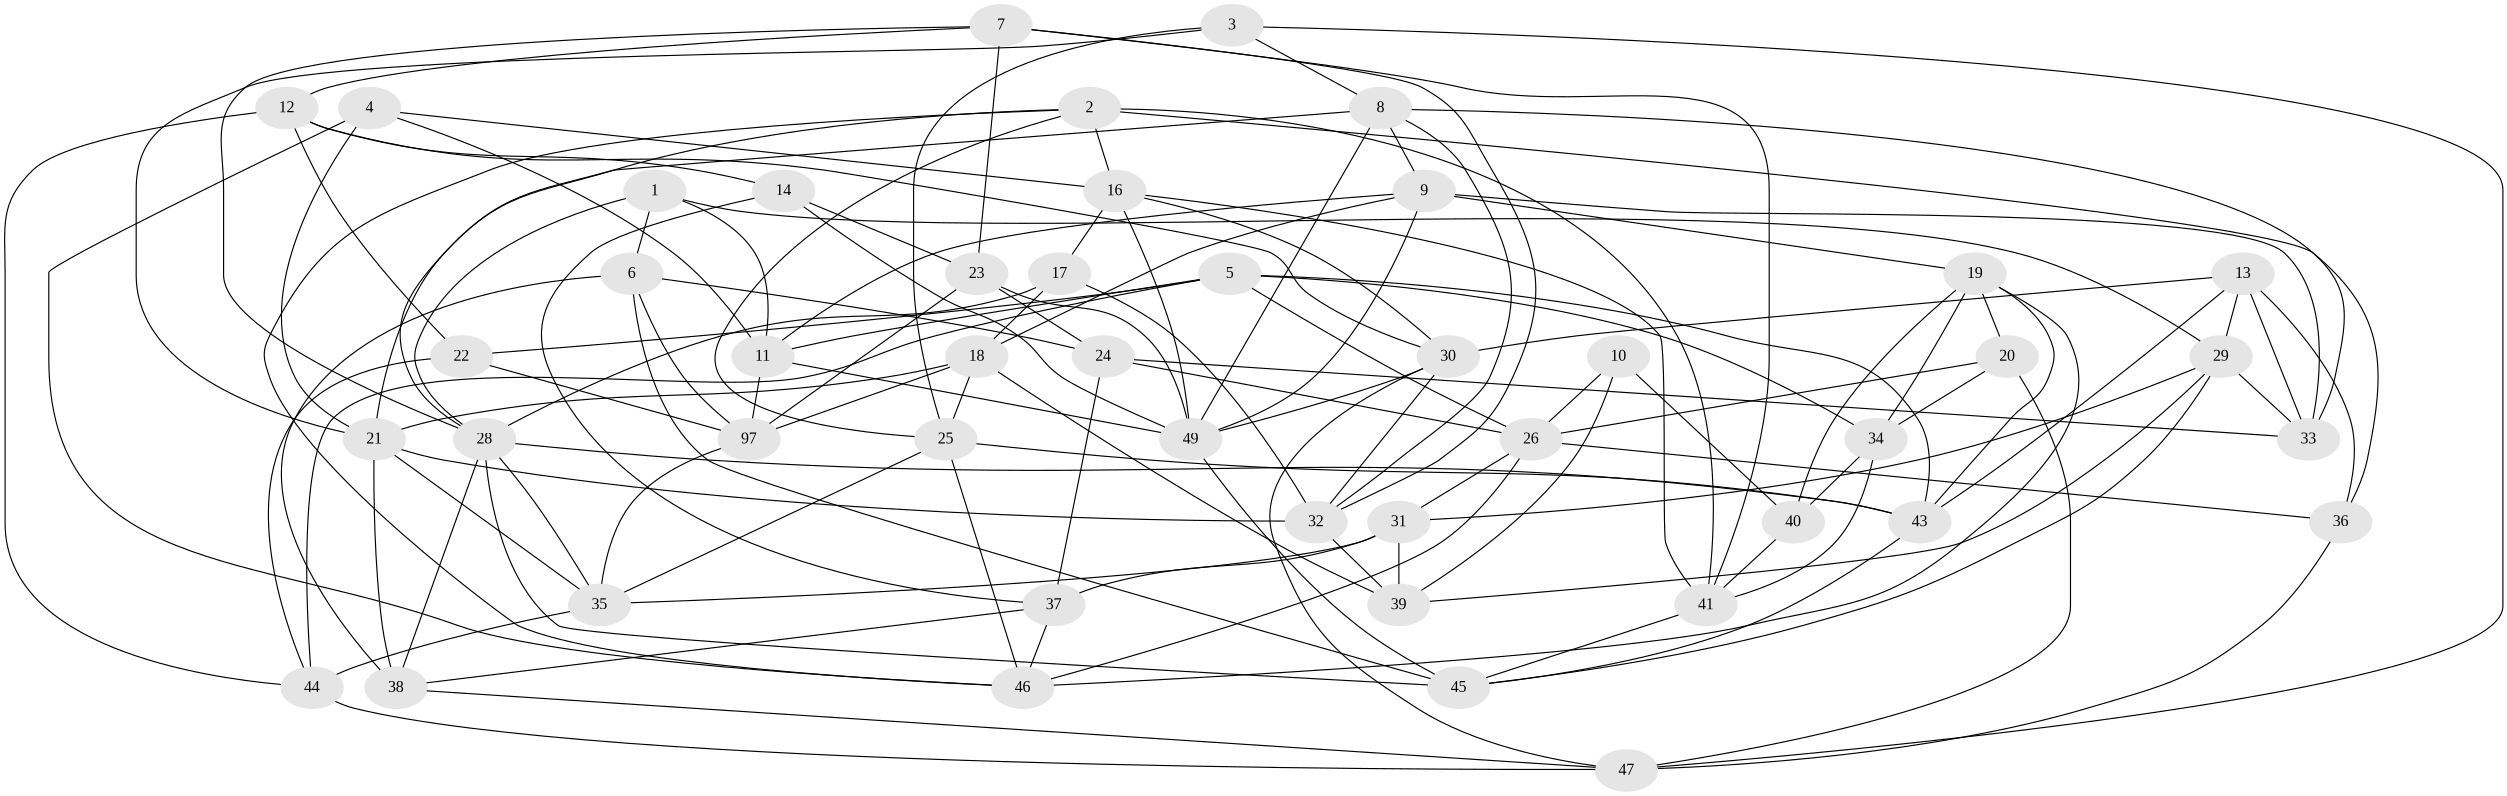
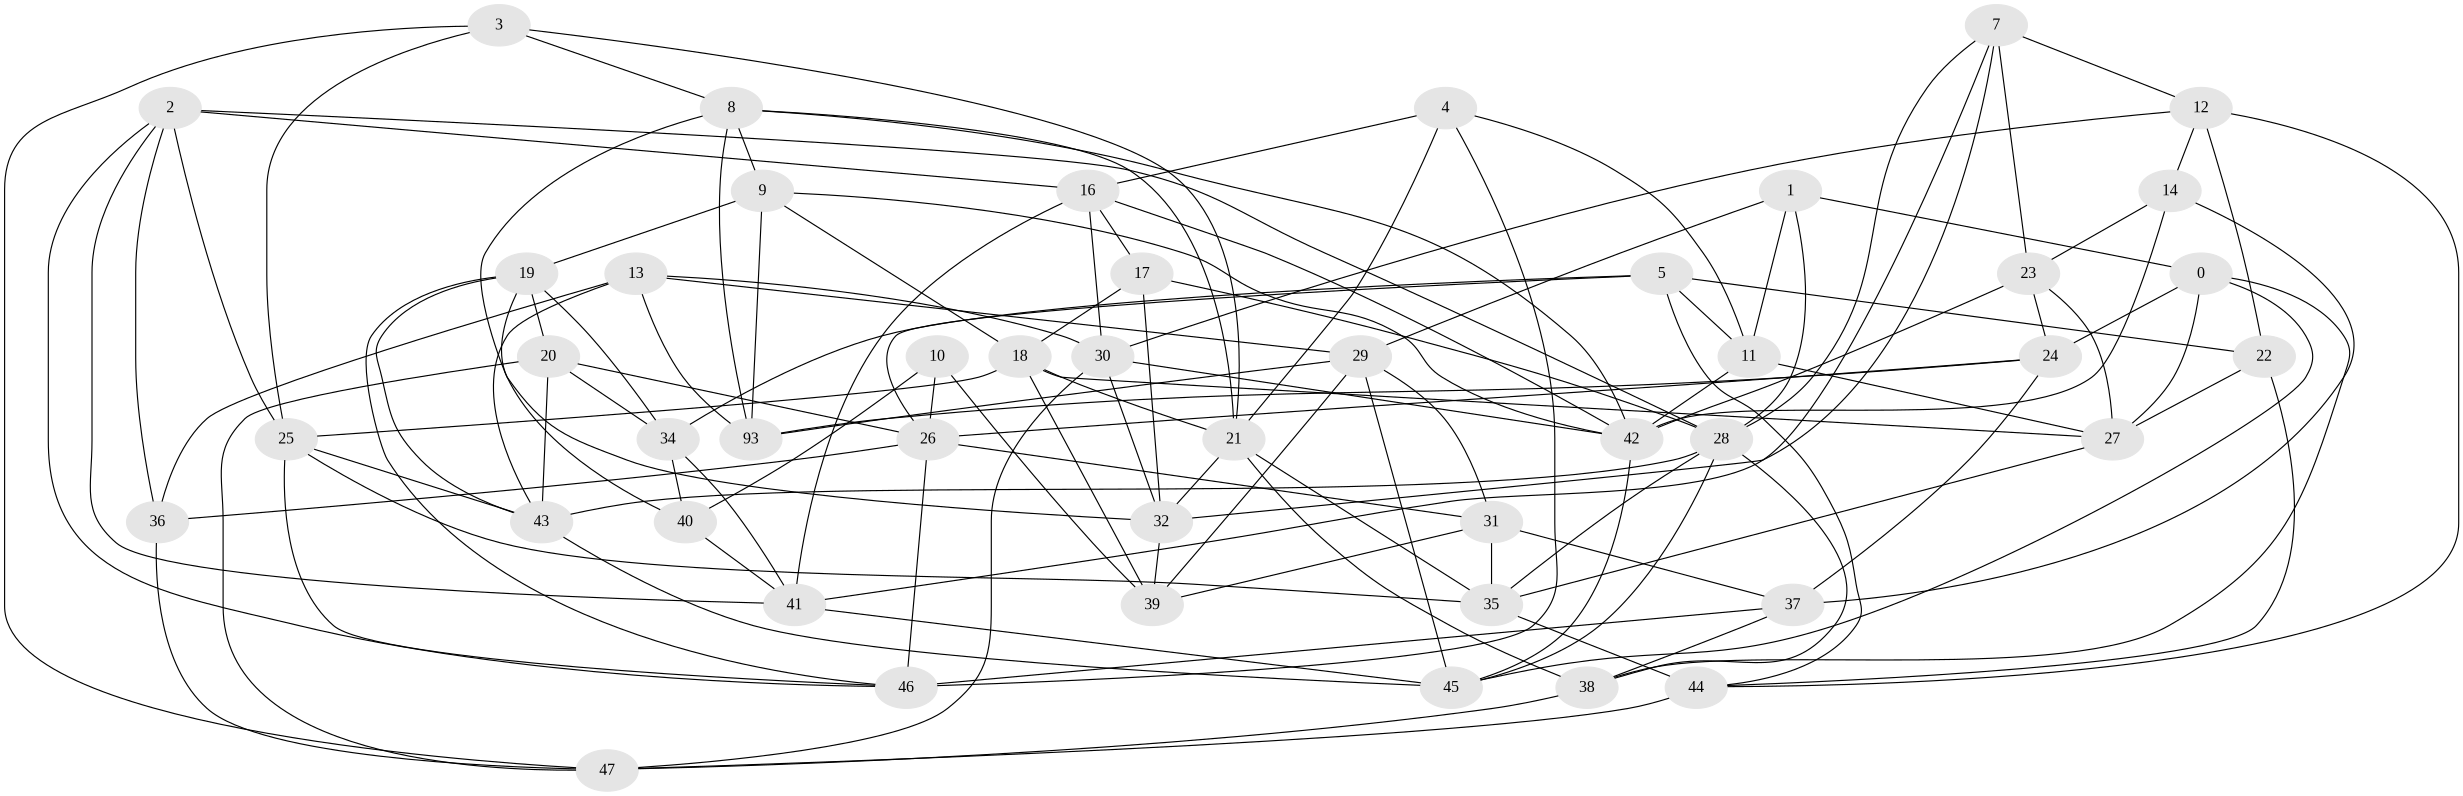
(1044, 230) -> none
(632, 274) -> (2201, 274)
(1606, 310) -> (545, 442)
(749, 439) -> (2113, 439)
(1191, 439) -> (1632, 439)
(2309, 439) -> (751, 439)
